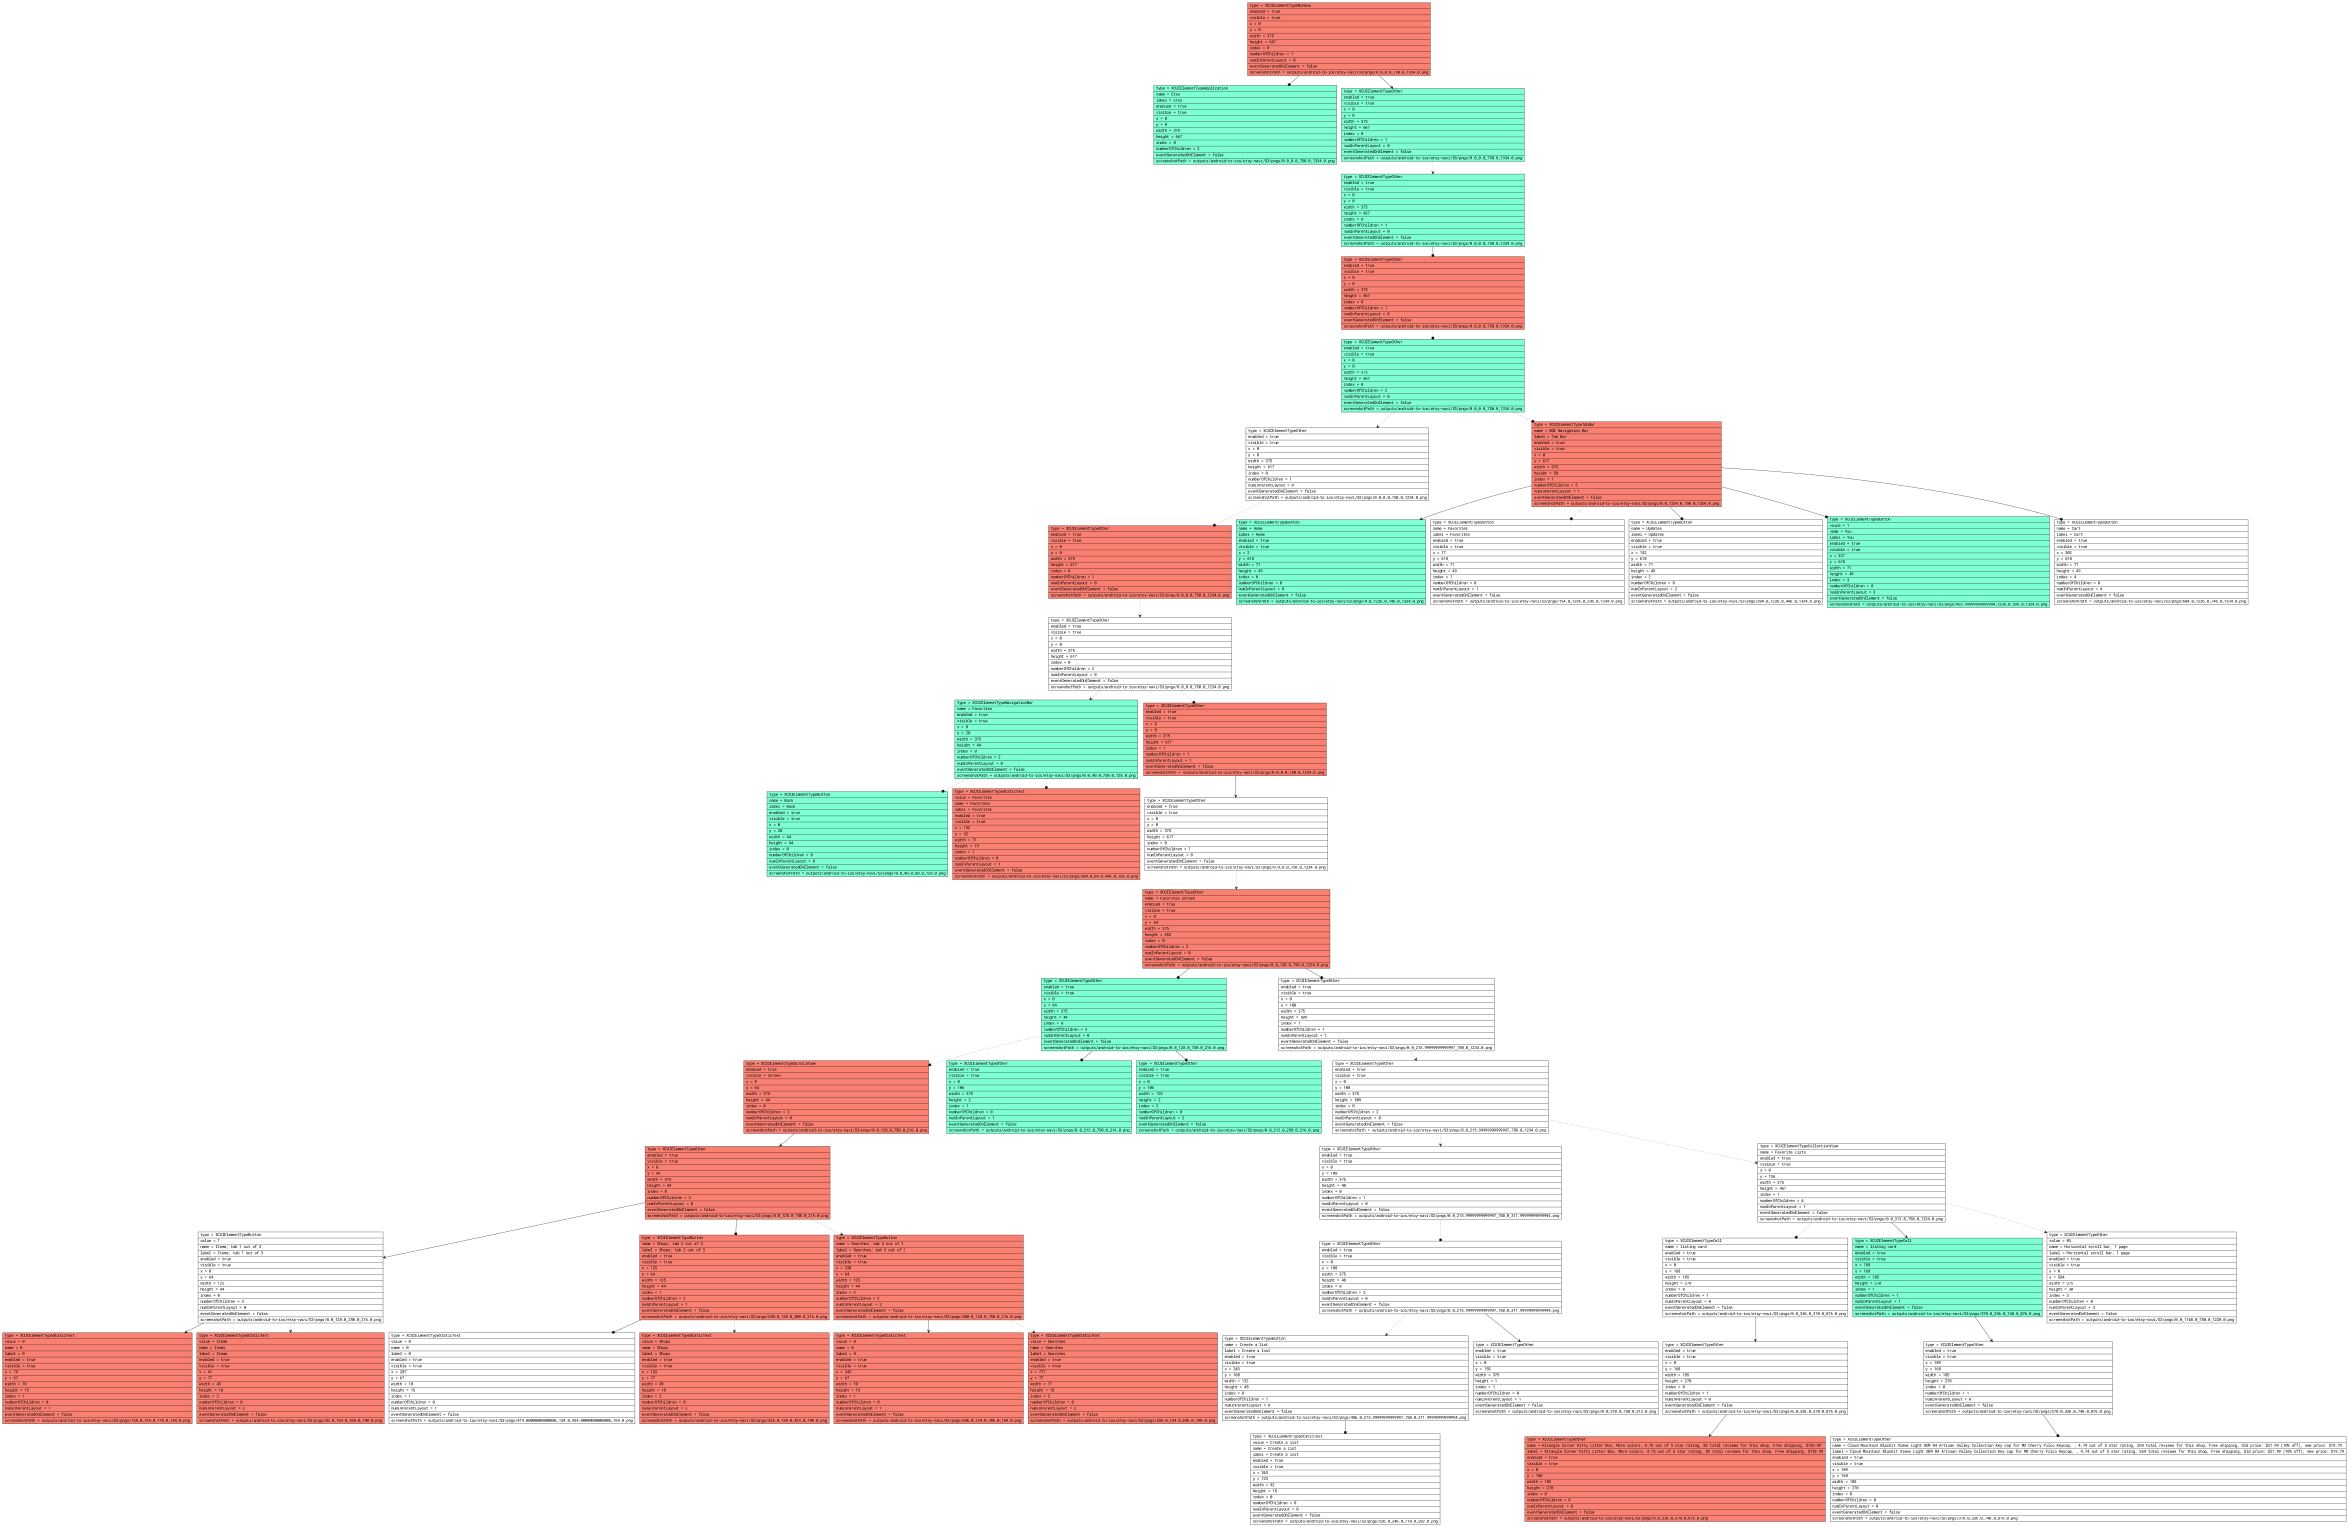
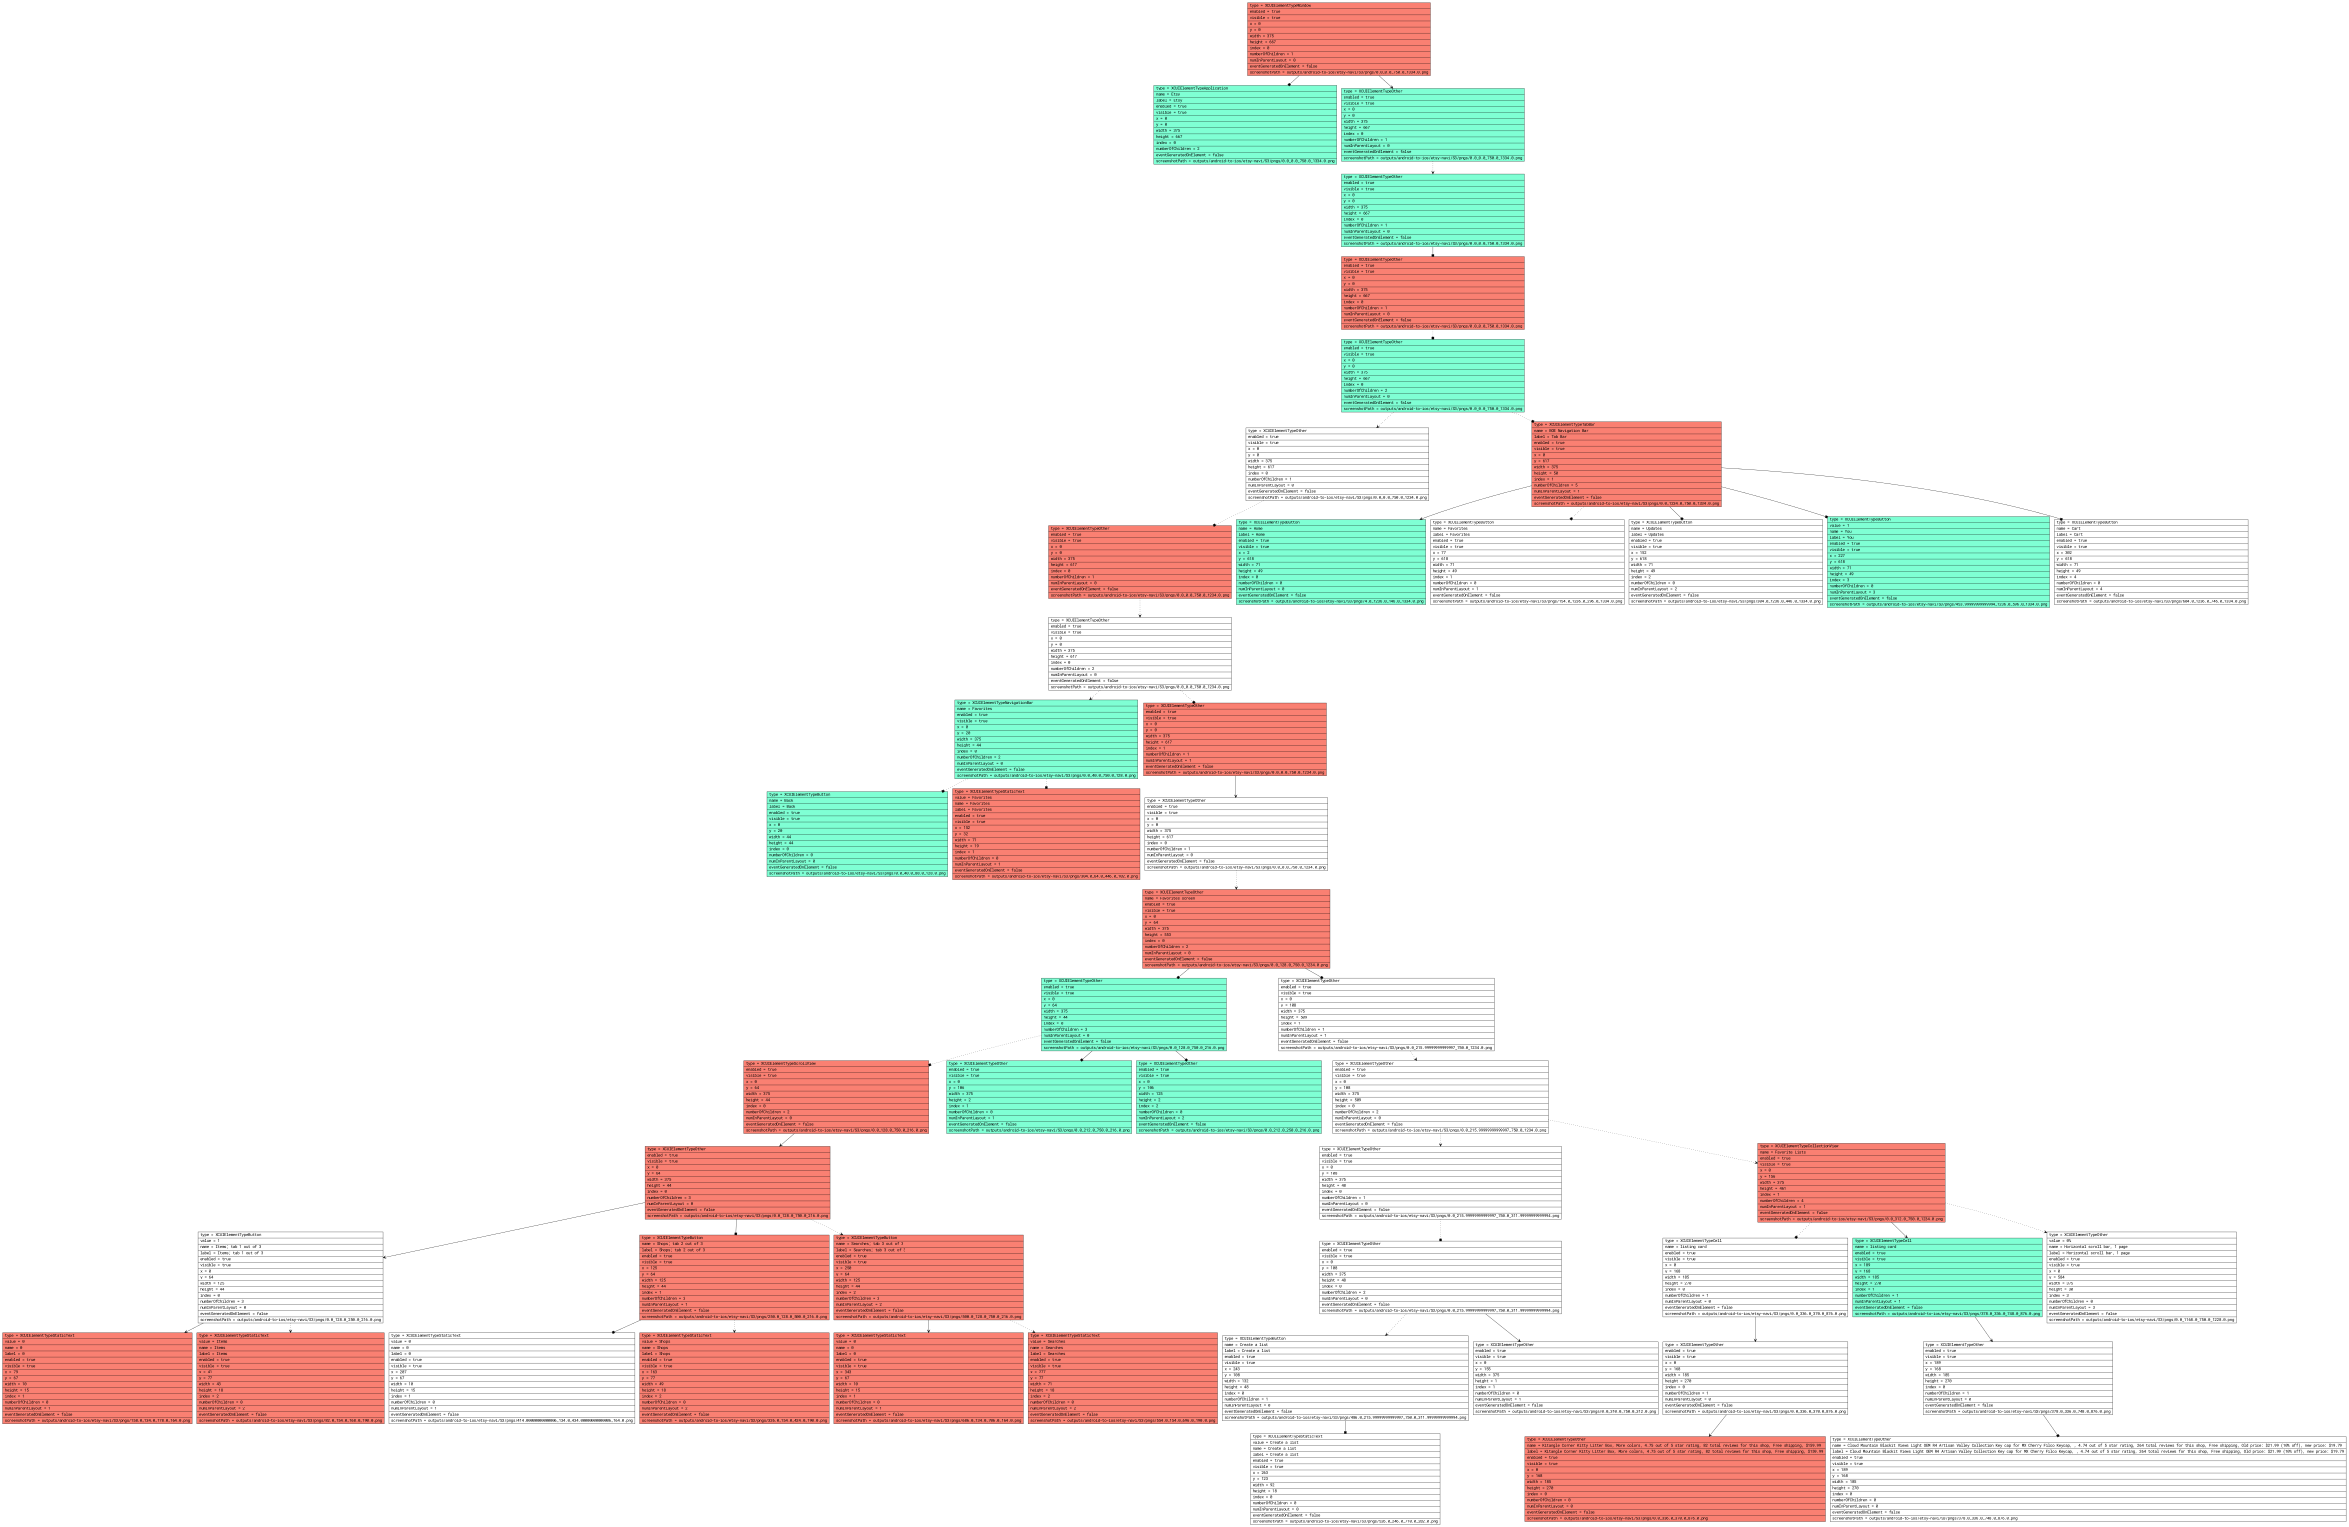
(763, 1076) -> (761, 1076)
(1851, 1183) -> (1851, 1183)
